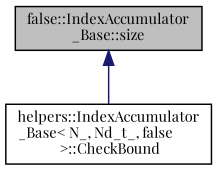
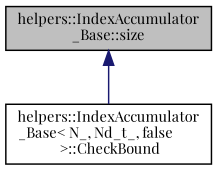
(109, 28) -> (109, 28)
